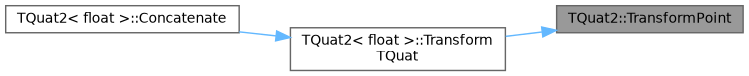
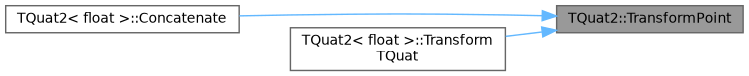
(258, 34) -> (391, 14)
